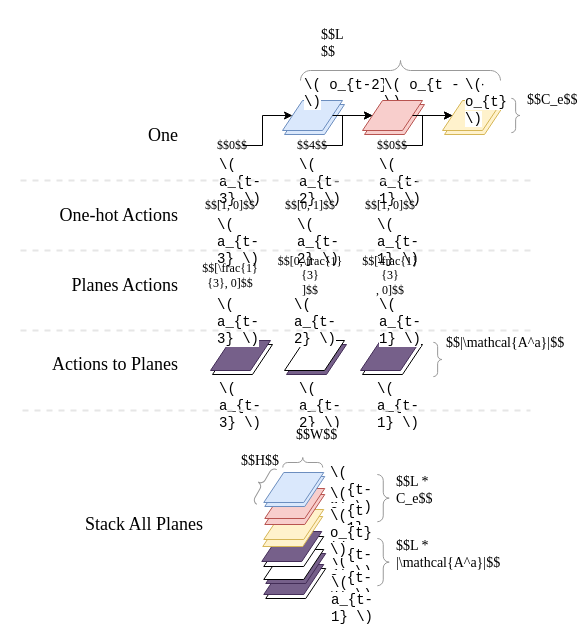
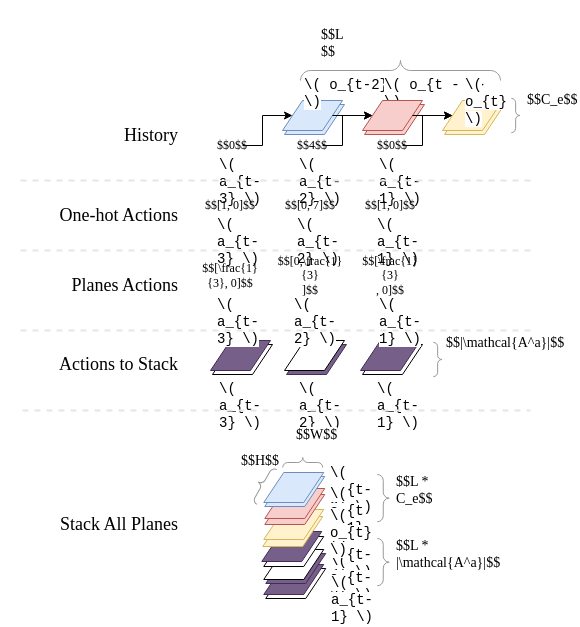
(163, 136) -> (146, 136)
(311, 206) -> (311, 206)
(102, 365) -> (105, 365)
(136, 525) -> (111, 525)
